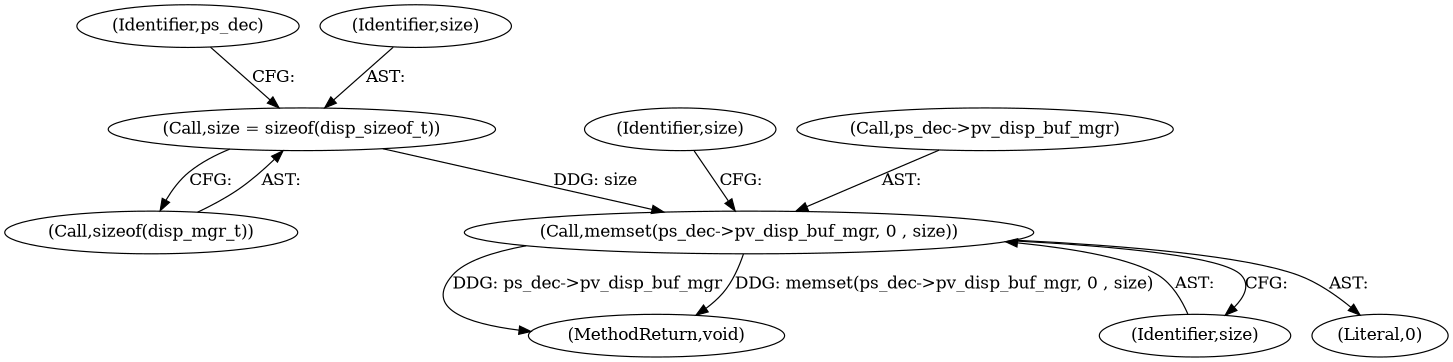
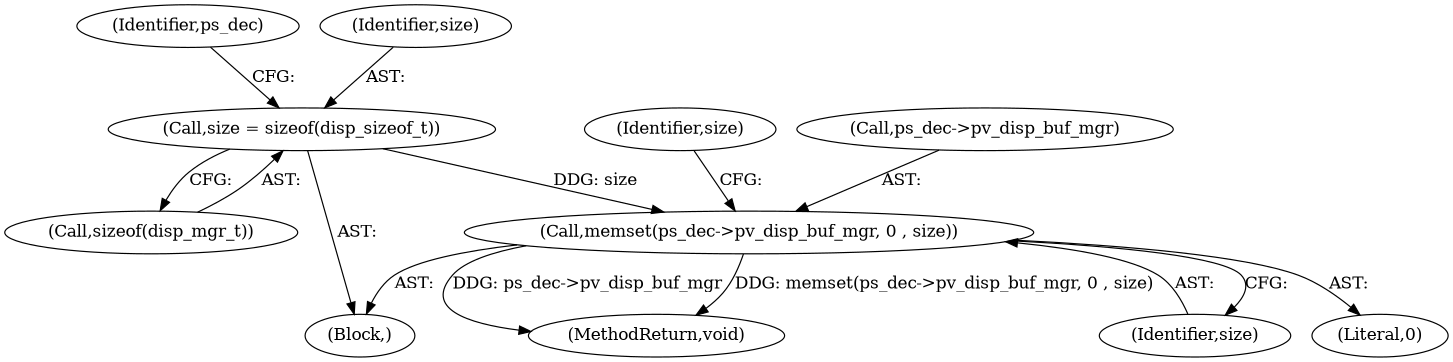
none -> (360, 336)
